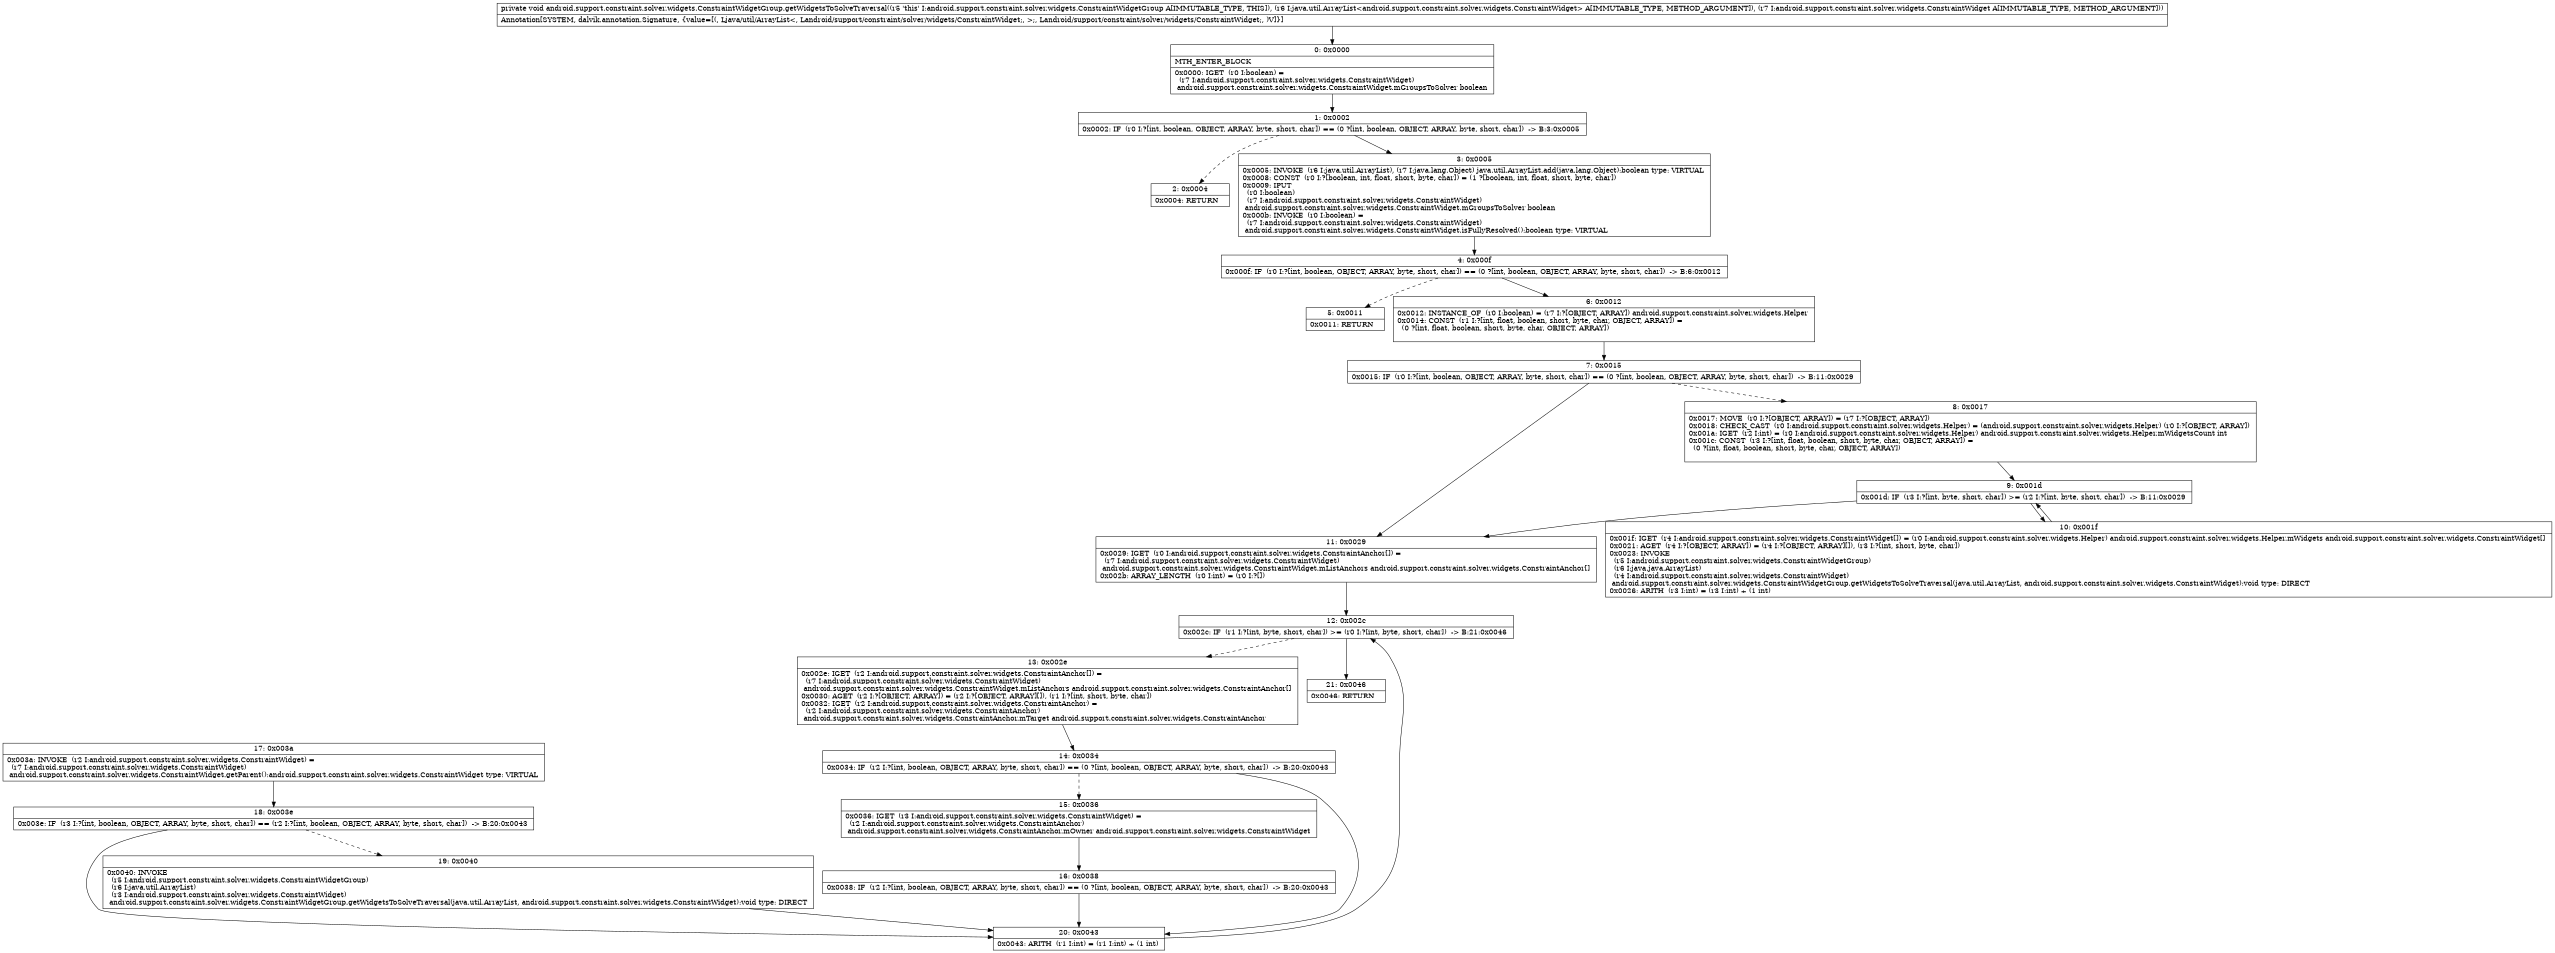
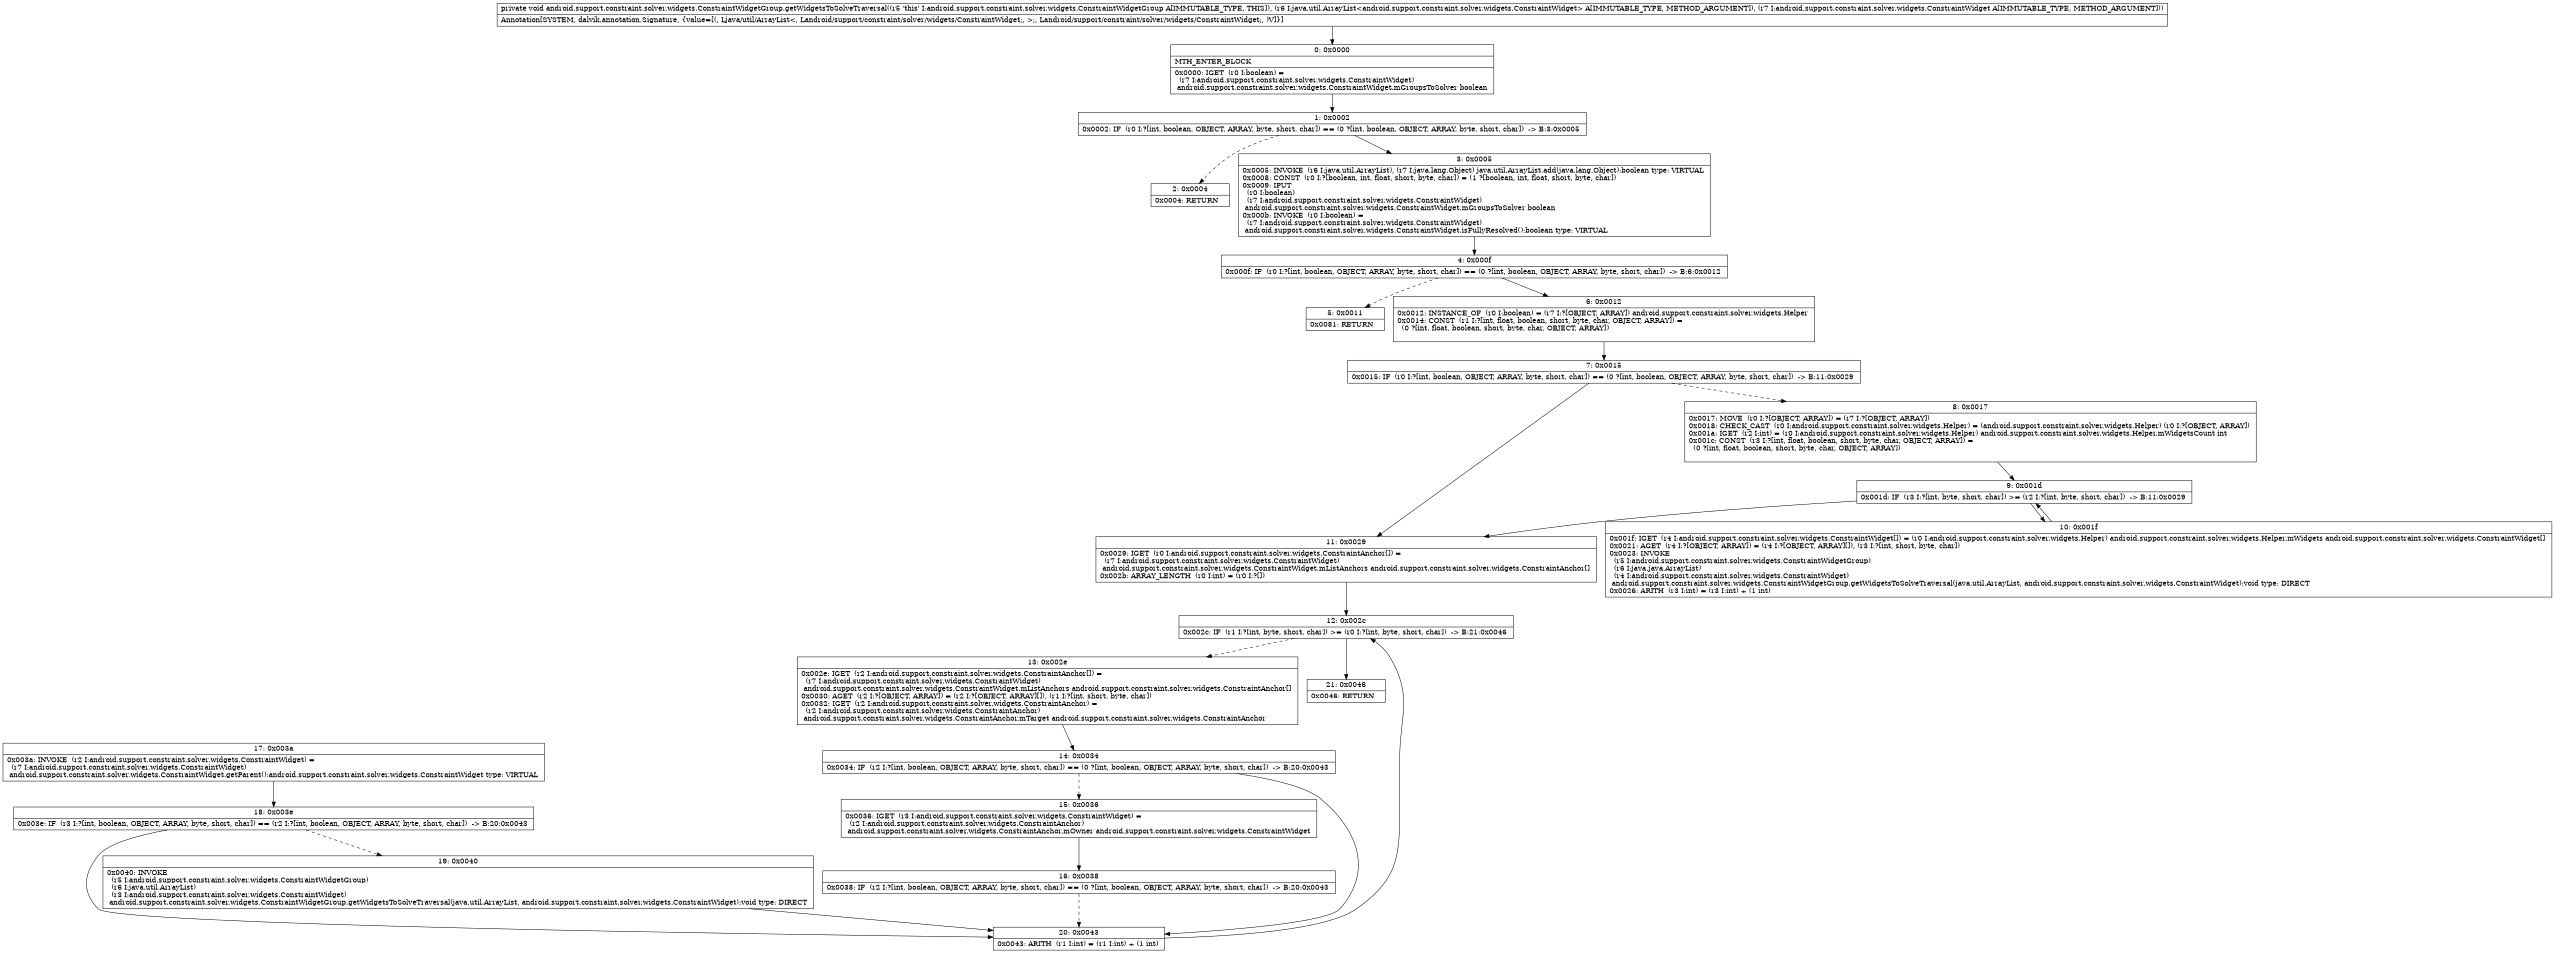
(1345, 325) -> (1345, 325)
(1079, 908) -> (1079, 908)
